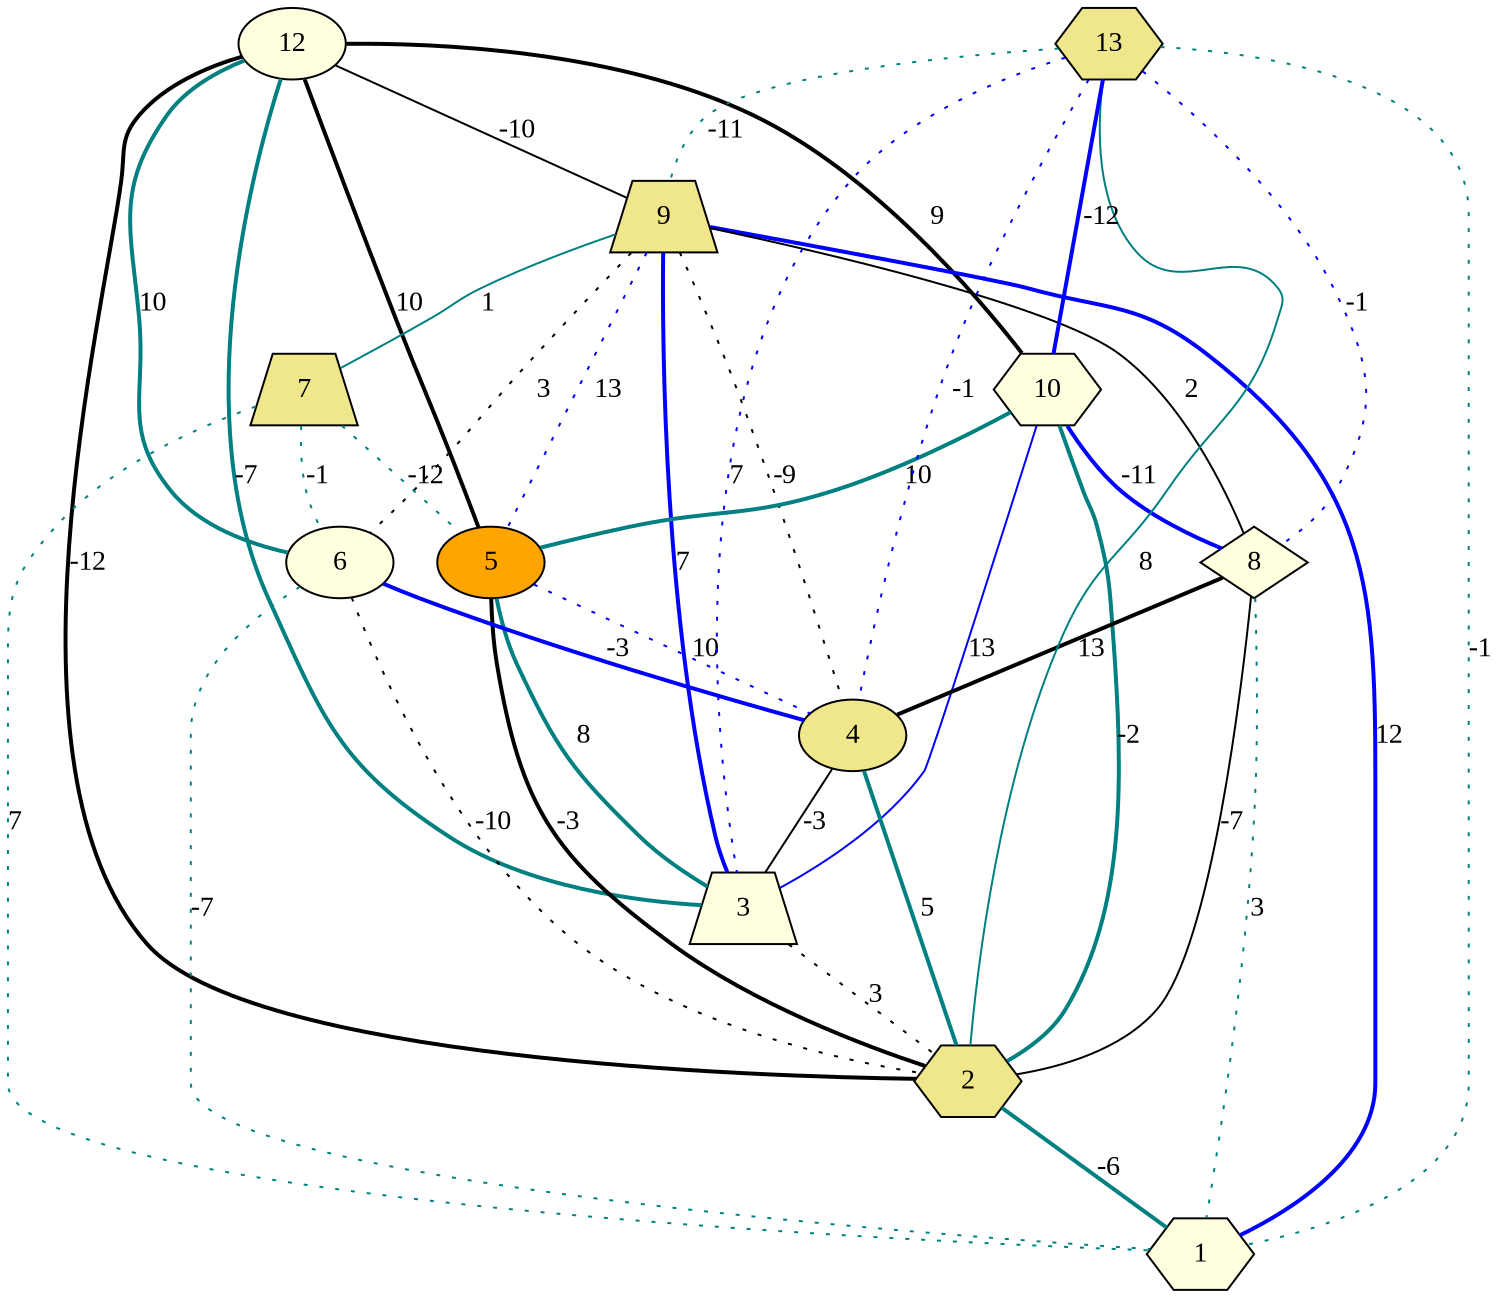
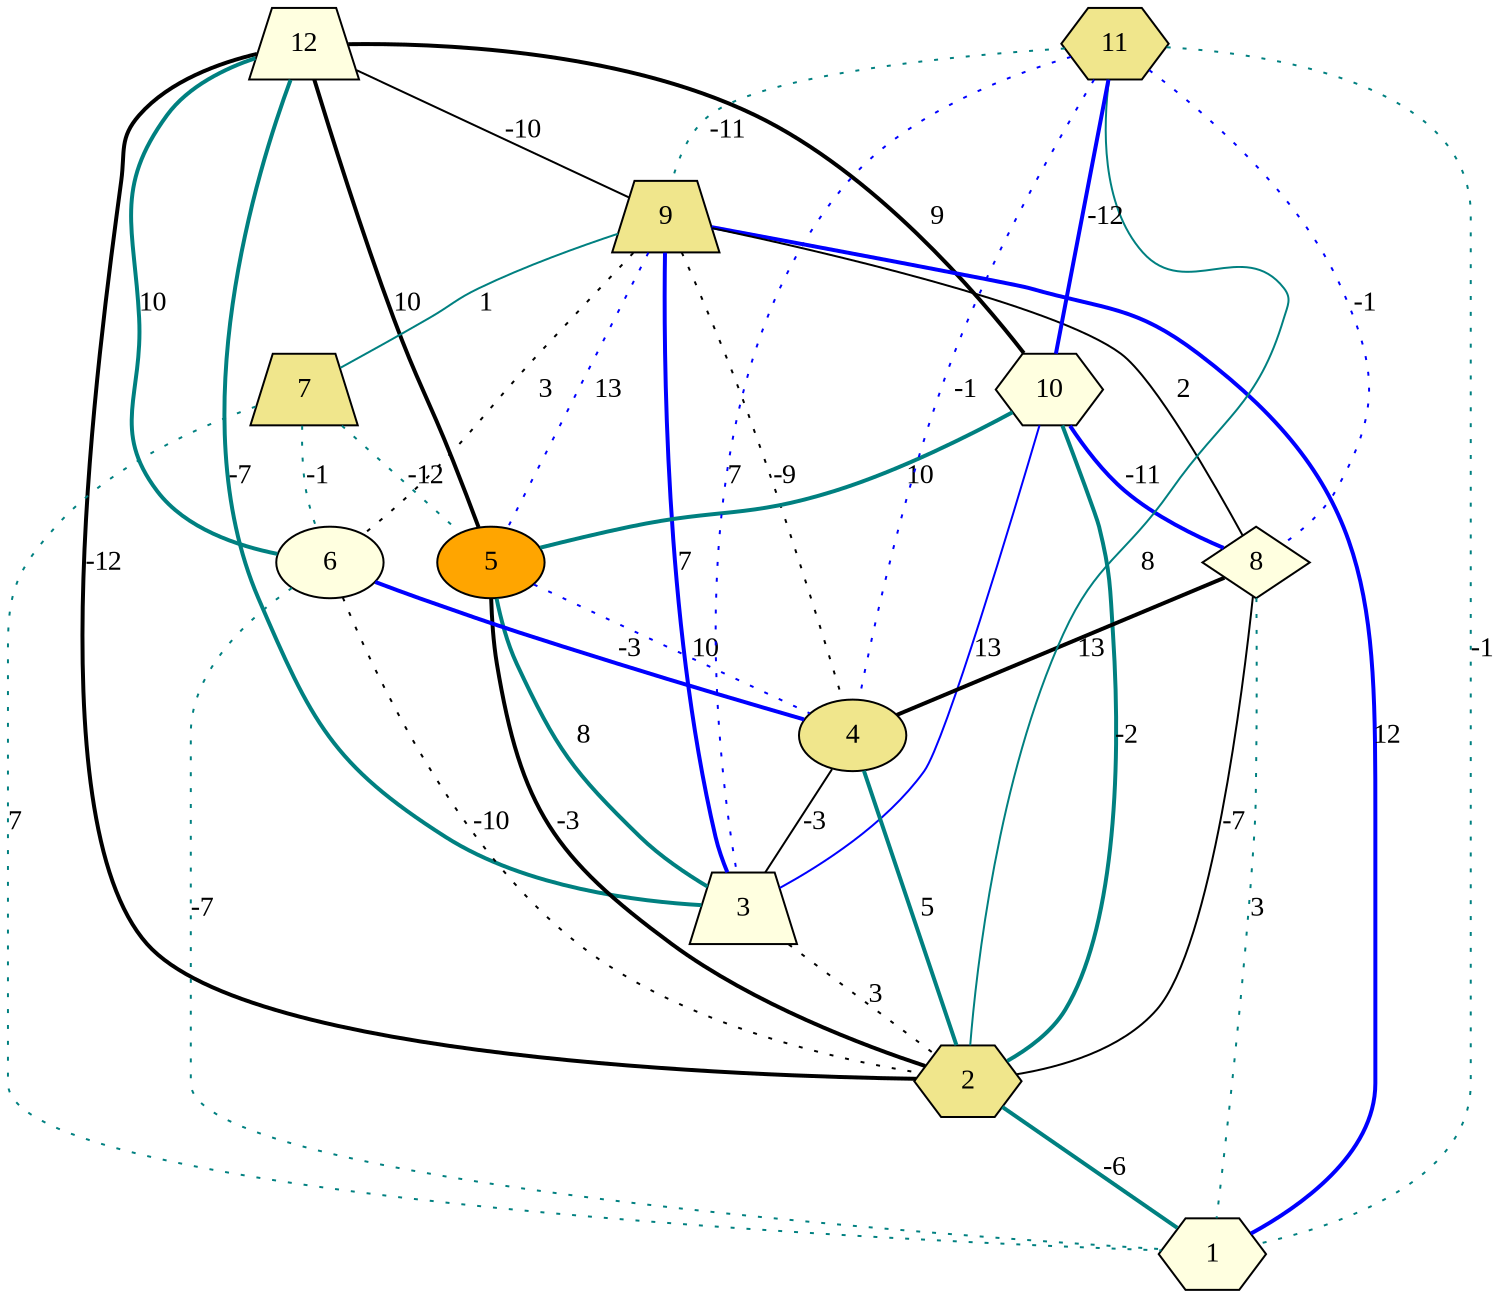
(292, 44) -> (304, 44)
(1109, 44) -> (1115, 44)
